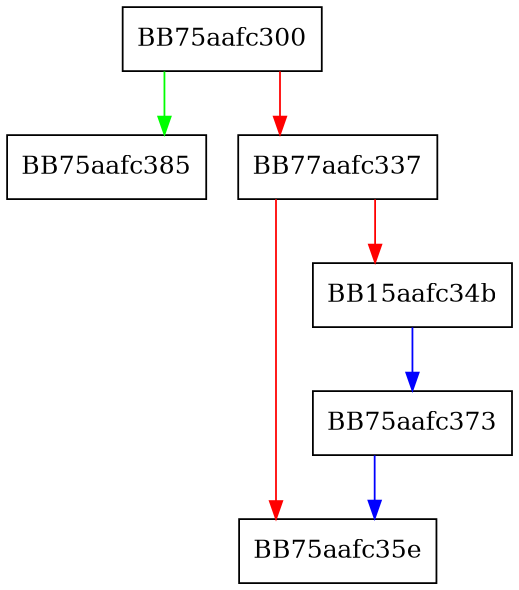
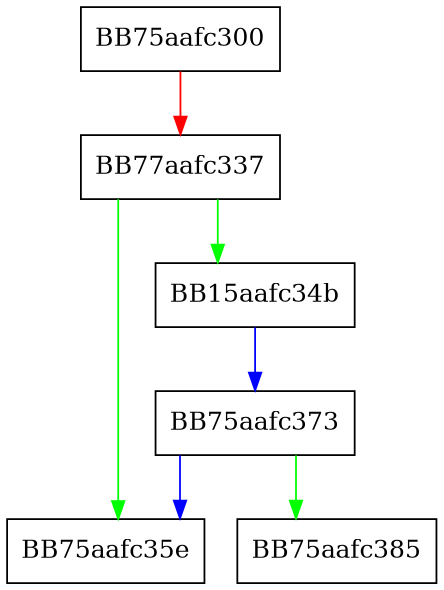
(164, 94) -> (296, 478)
(375, 222) -> (218, 222)
(276, 350) -> (118, 350)
